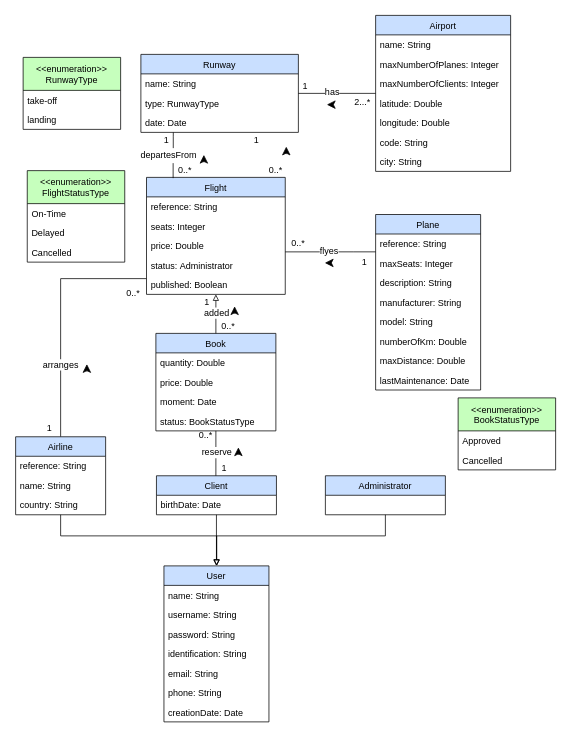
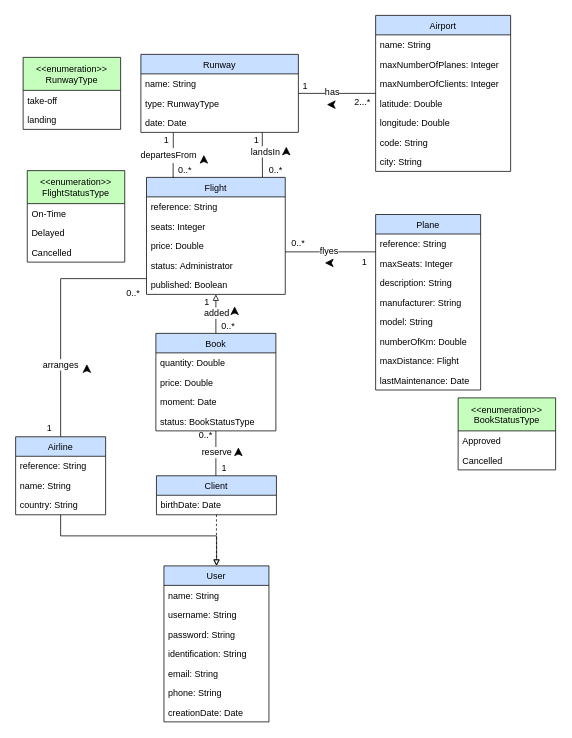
none -> (262, 156)
(423, 361) -> (422, 361)
(385, 495) -> none
(216, 524) -> (216, 524)
(312, 536) -> none
